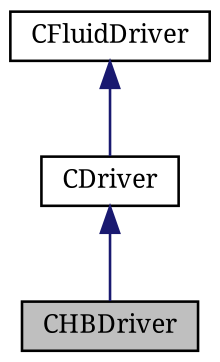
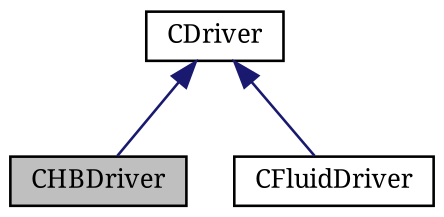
(110, 122) -> (283, 119)
